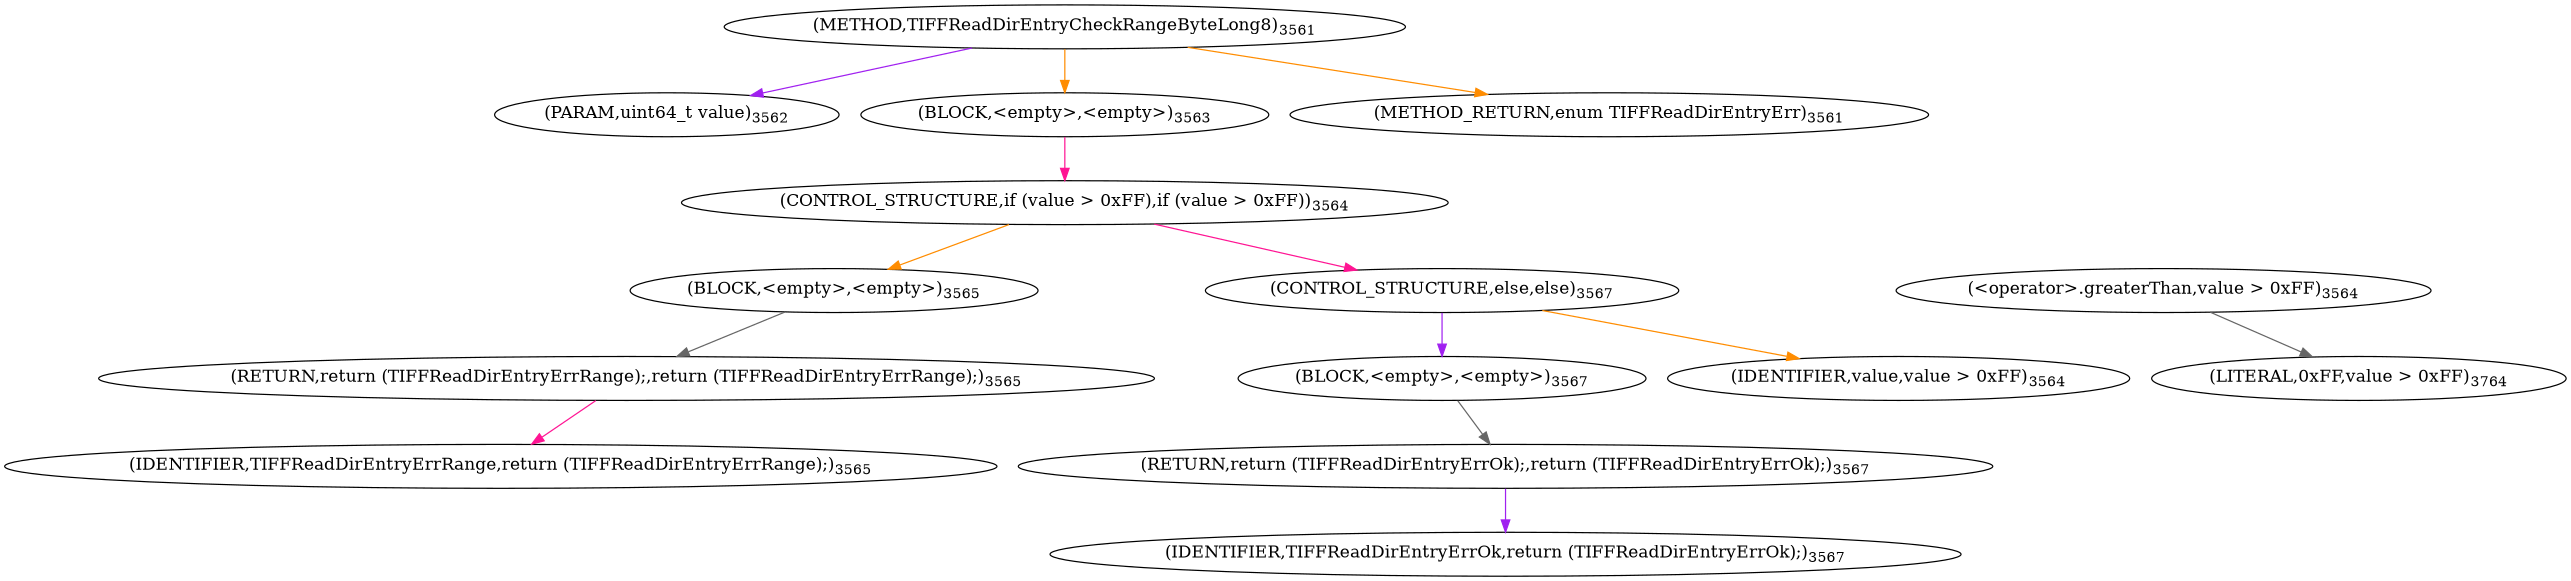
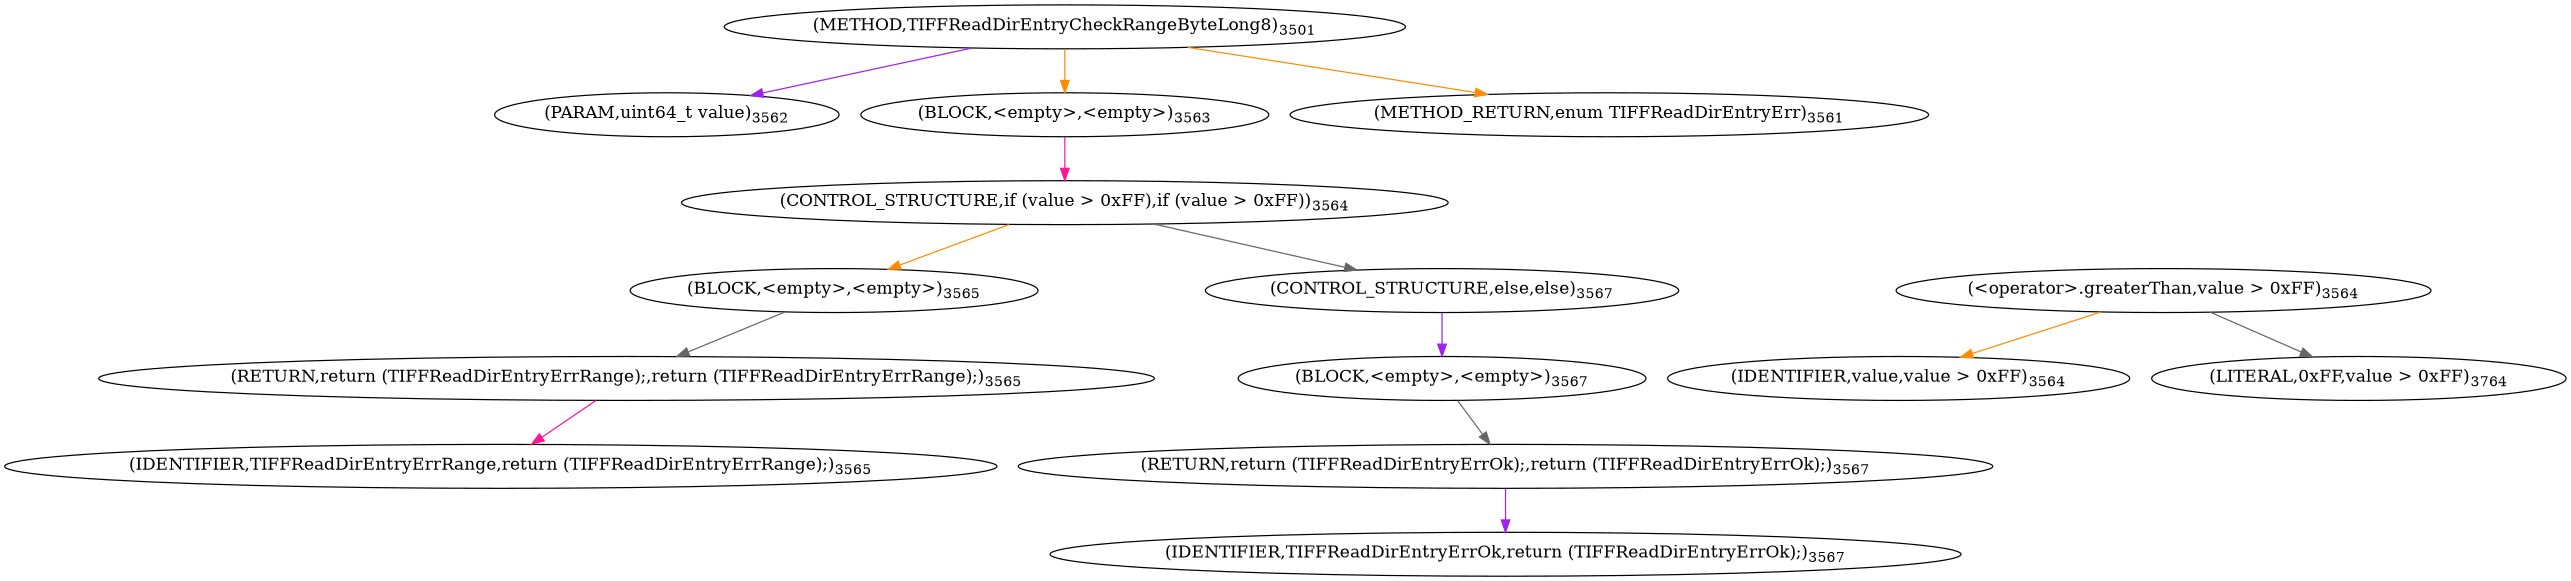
(1298, 25) -> (1298, 25)
(1250, 246) -> (1250, 246)
(1665, 333) -> (2037, 333)
